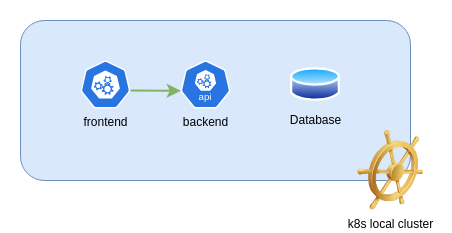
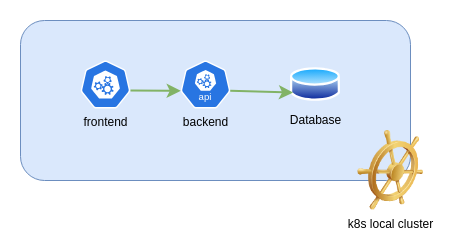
none -> (259, 92)
